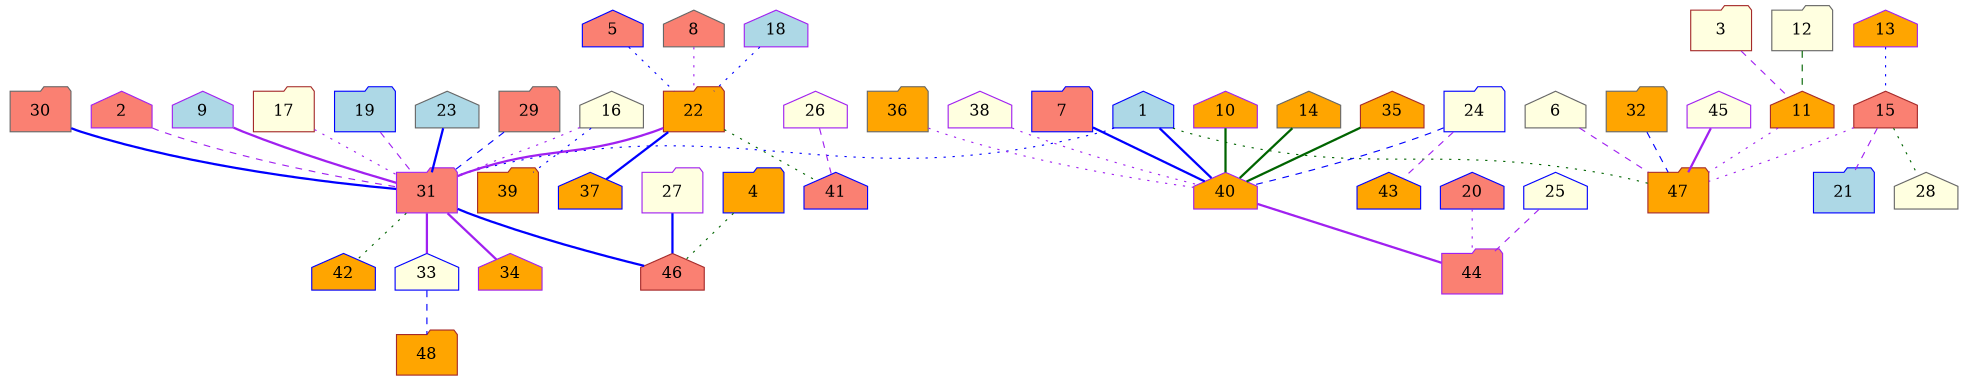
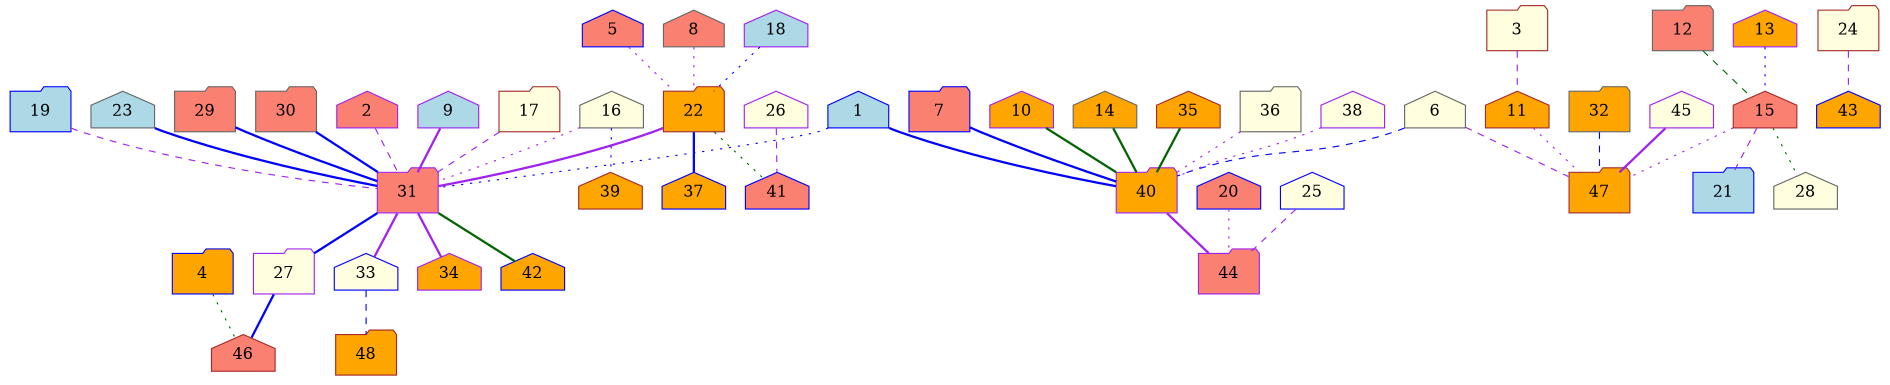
(1802, 30) -> (1683, 30)
(651, 69) -> (651, 69)
(1802, 71) -> (1727, 74)
(898, 112) -> (1271, 112)
(1474, 112) -> (1848, 30)
(355, 152) -> (469, 152)
(478, 152) -> (306, 156)
(1410, 159) -> none
(1331, 165) -> (1291, 152)
(508, 193) -> (611, 193)
(1226, 193) -> (1147, 193)
(382, 236) -> (477, 237)
(550, 240) -> (346, 233)
